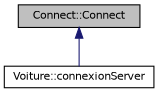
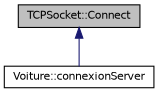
(79, 16) -> (79, 16)
